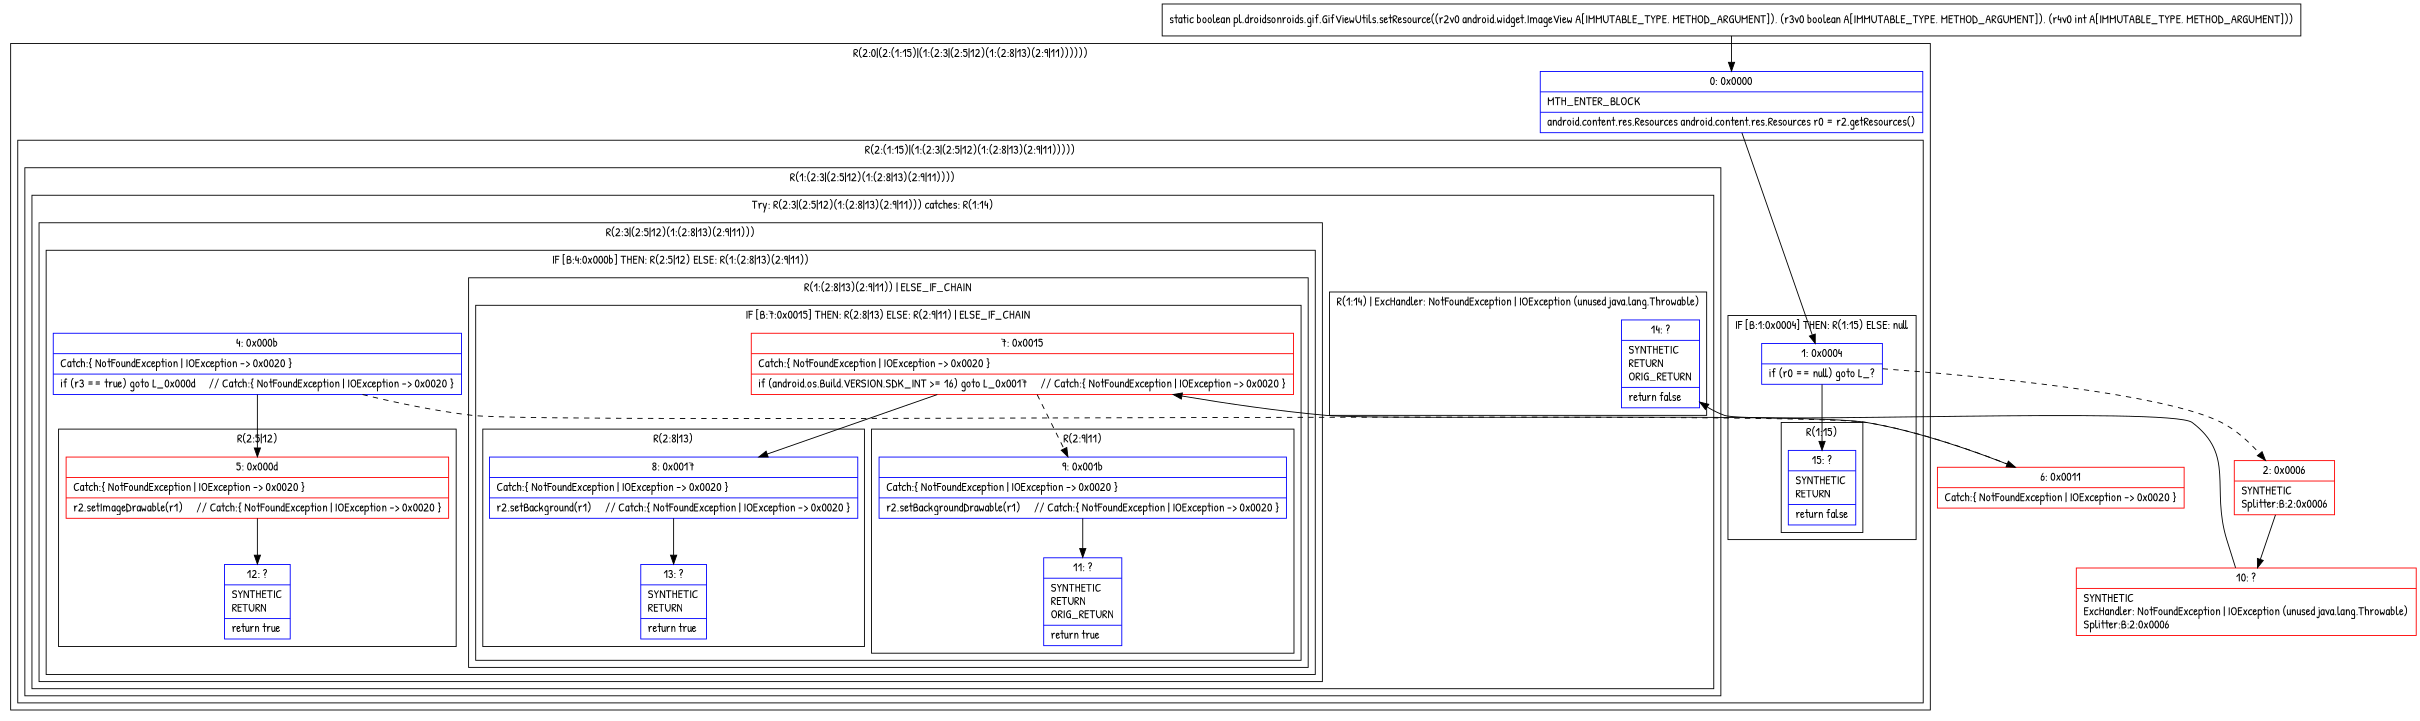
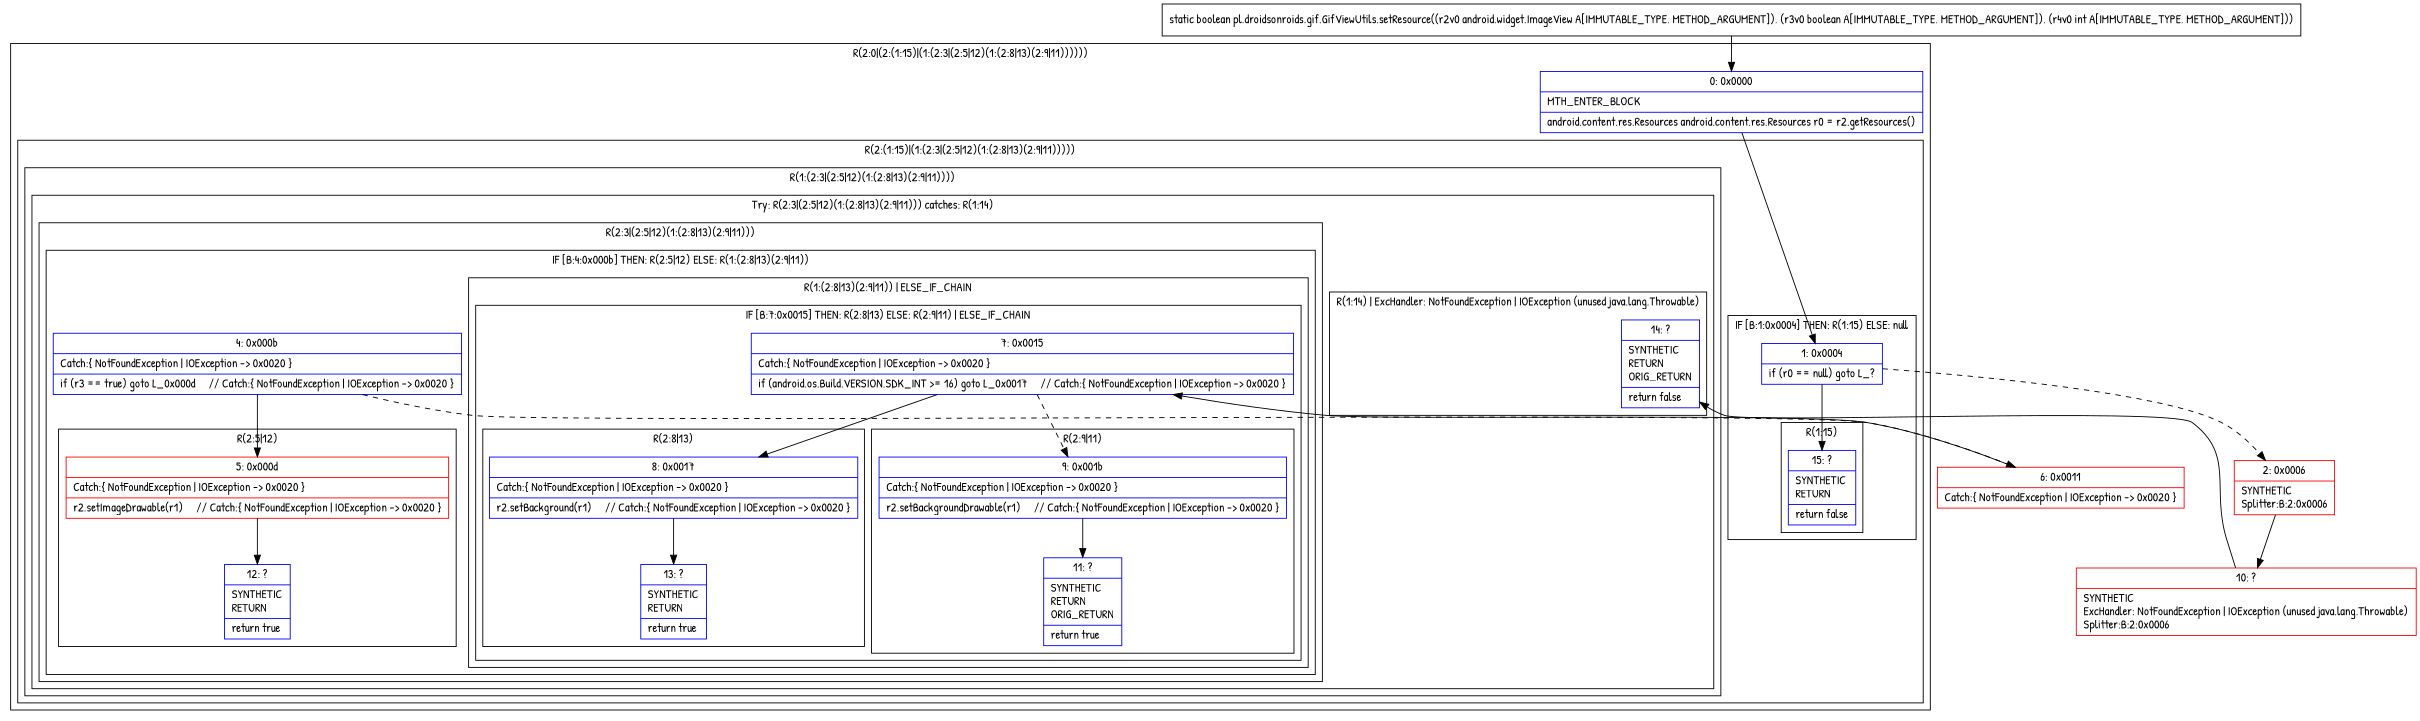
(1022, 364) -> (1022, 364)
